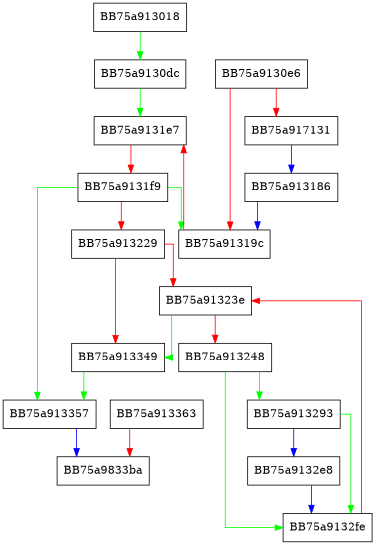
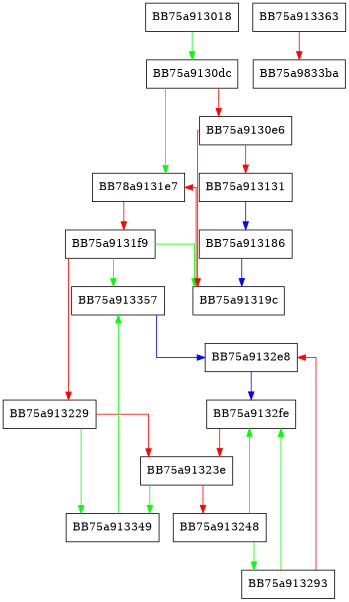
none -> (219, 98)
(140, 131) -> (139, 187)
(291, 131) -> (246, 187)
(116, 297) -> (81, 467)
(77, 439) -> (157, 357)
(294, 439) -> (316, 459)
